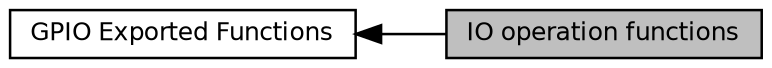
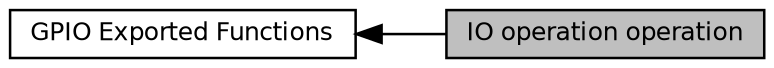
(604, 34) -> (605, 34)
